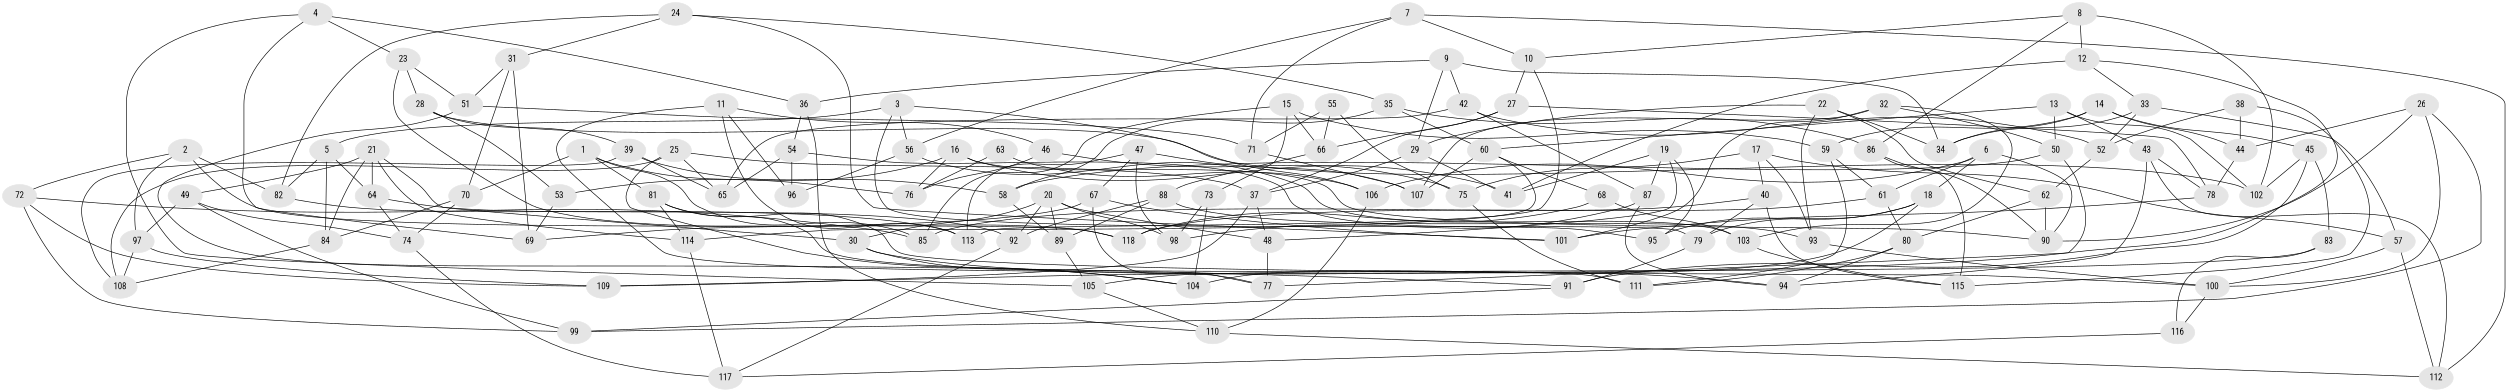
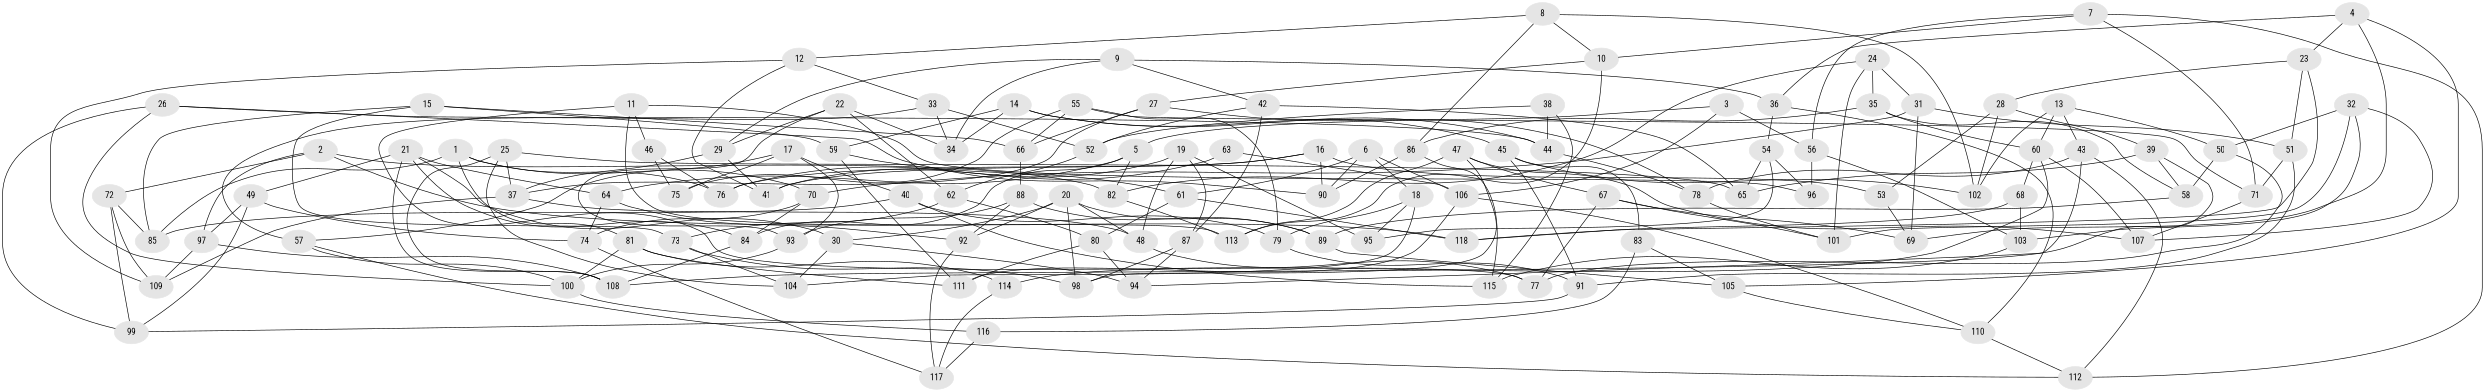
(2046, 219) -> (815, 222)
(490, 220) -> (406, 253)
(1237, 226) -> (1244, 135)
(1541, 254) -> (1224, 271)
